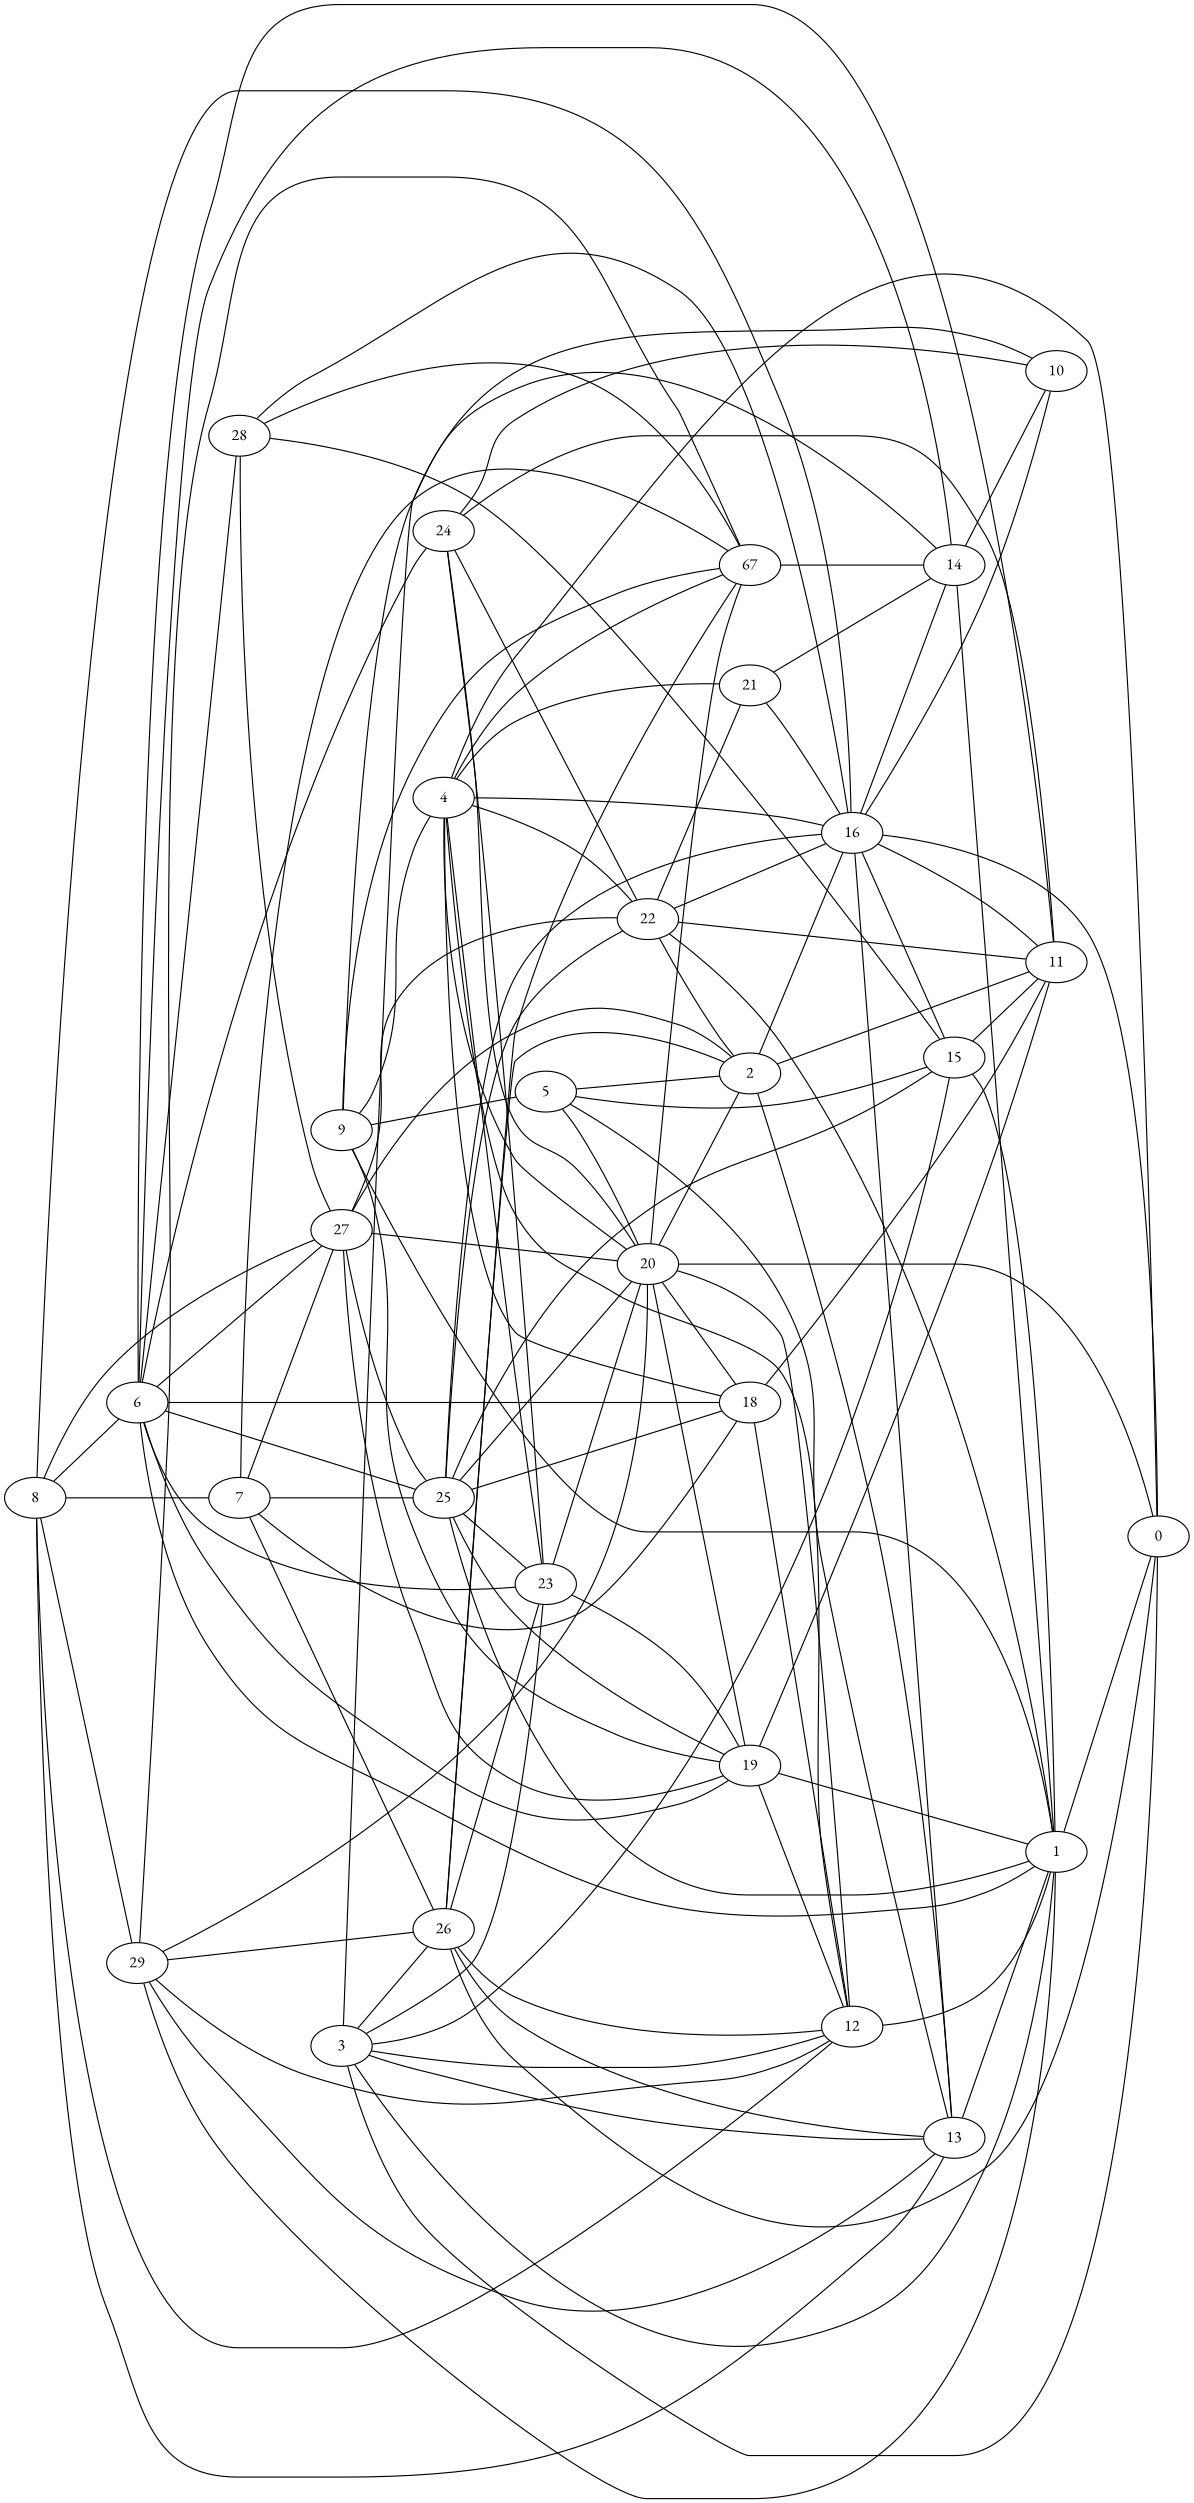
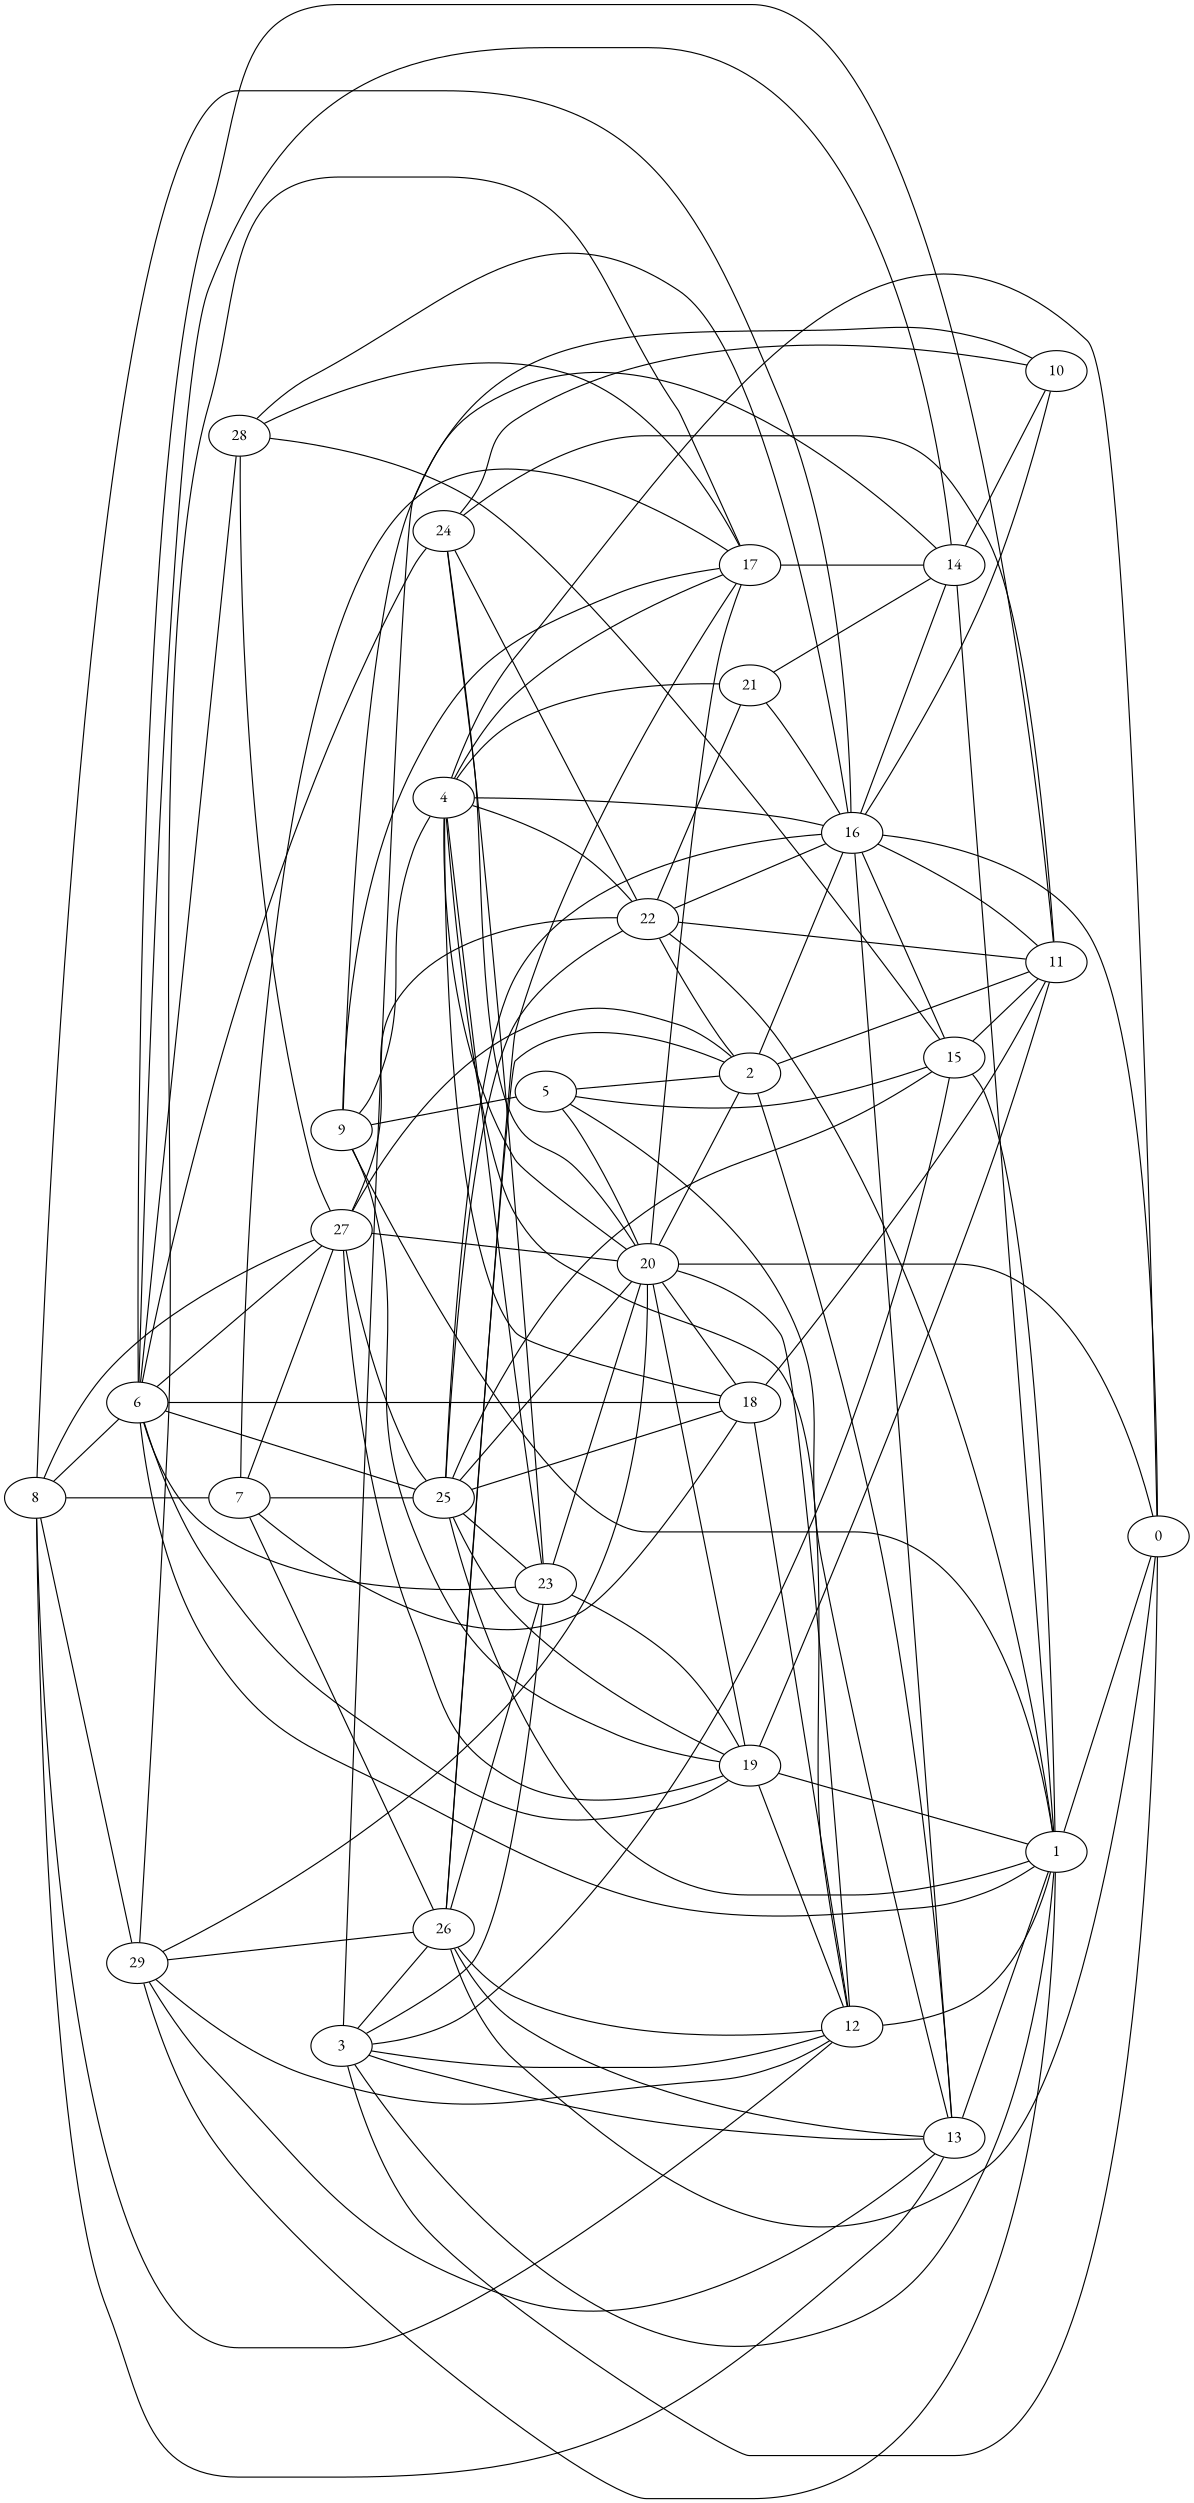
(750, 565) -> (750, 565)
